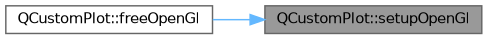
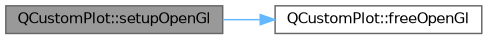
(231, 20) -> (241, 20)
